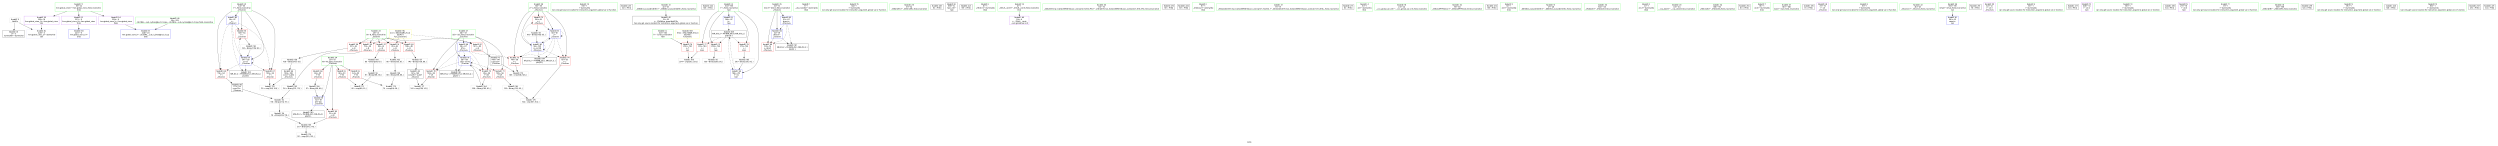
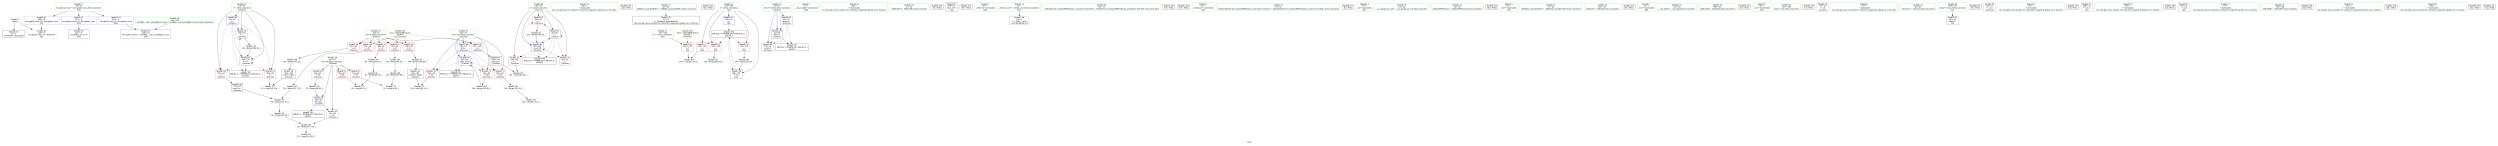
none -> (1629, 7)
(546, 27) -> (548, 27)
(489, 55) -> (482, 59)
(547, 81) -> none
